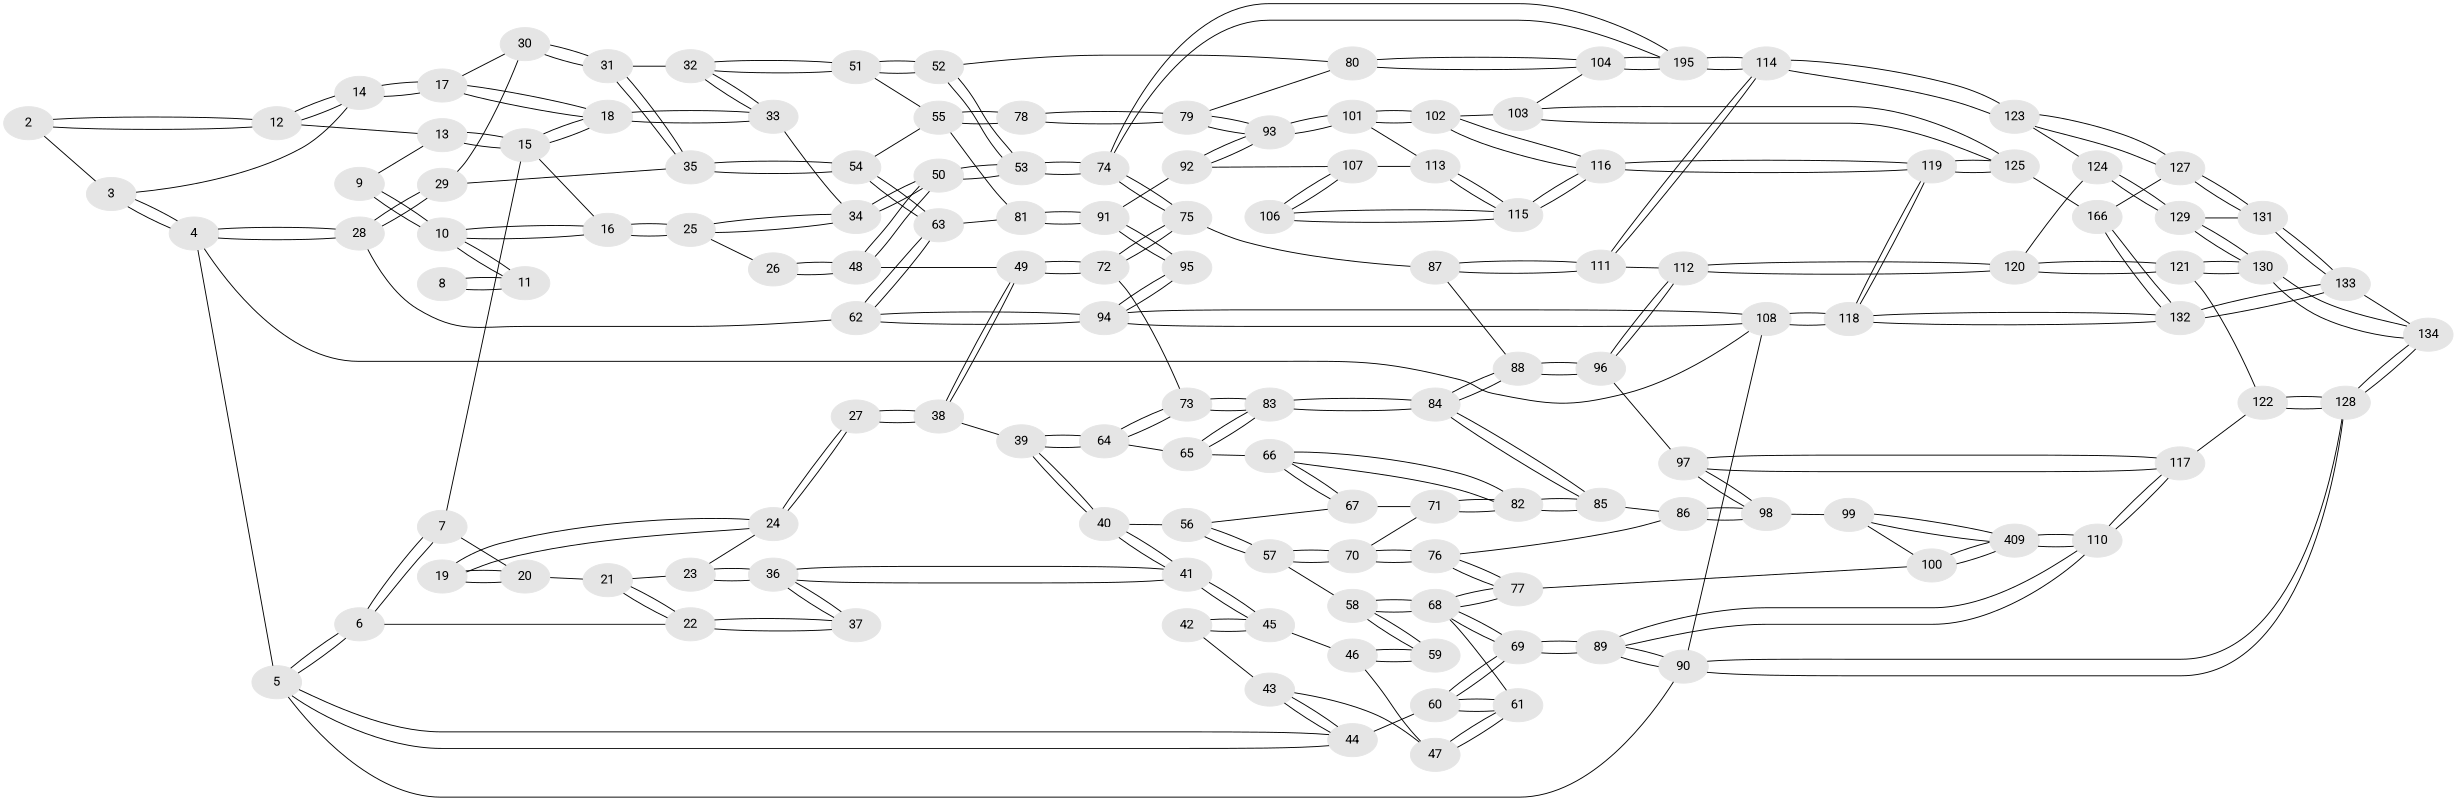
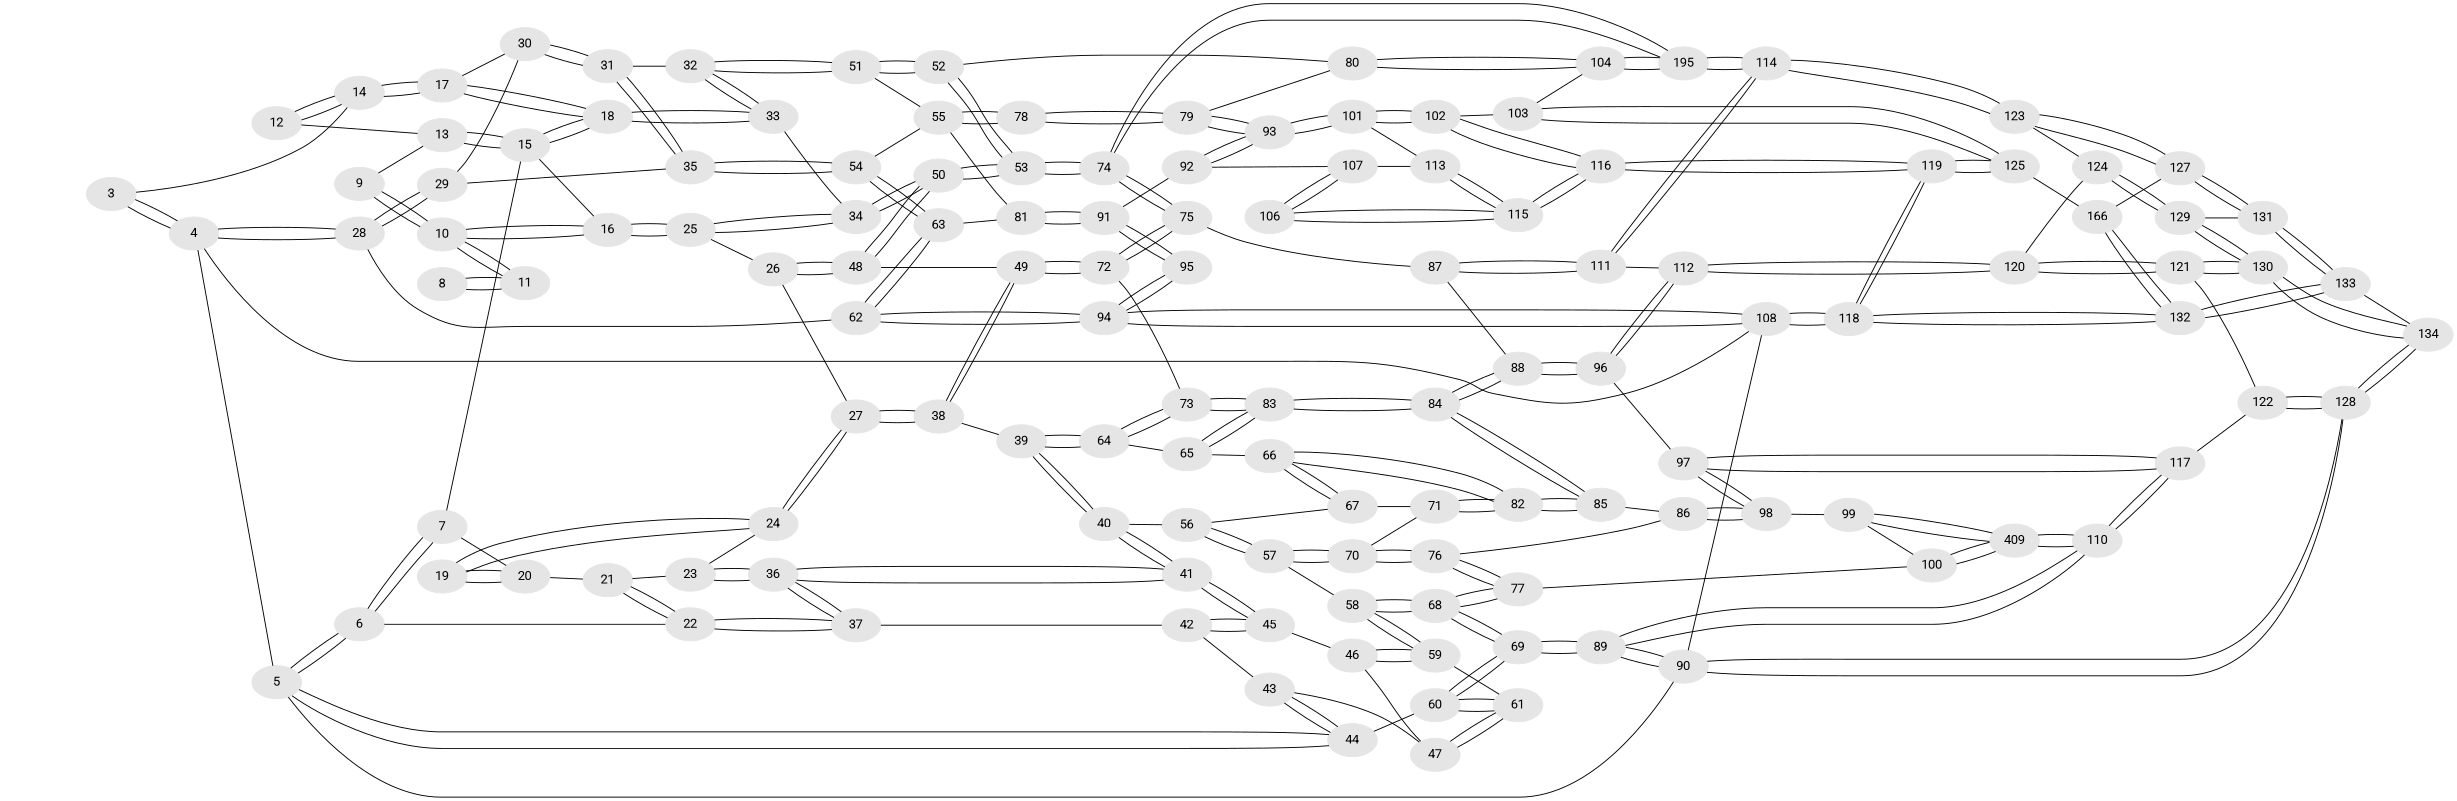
(29, 123) -> none
none -> (815, 343)
none -> (1021, 625)
(1479, 654) -> (1483, 685)
